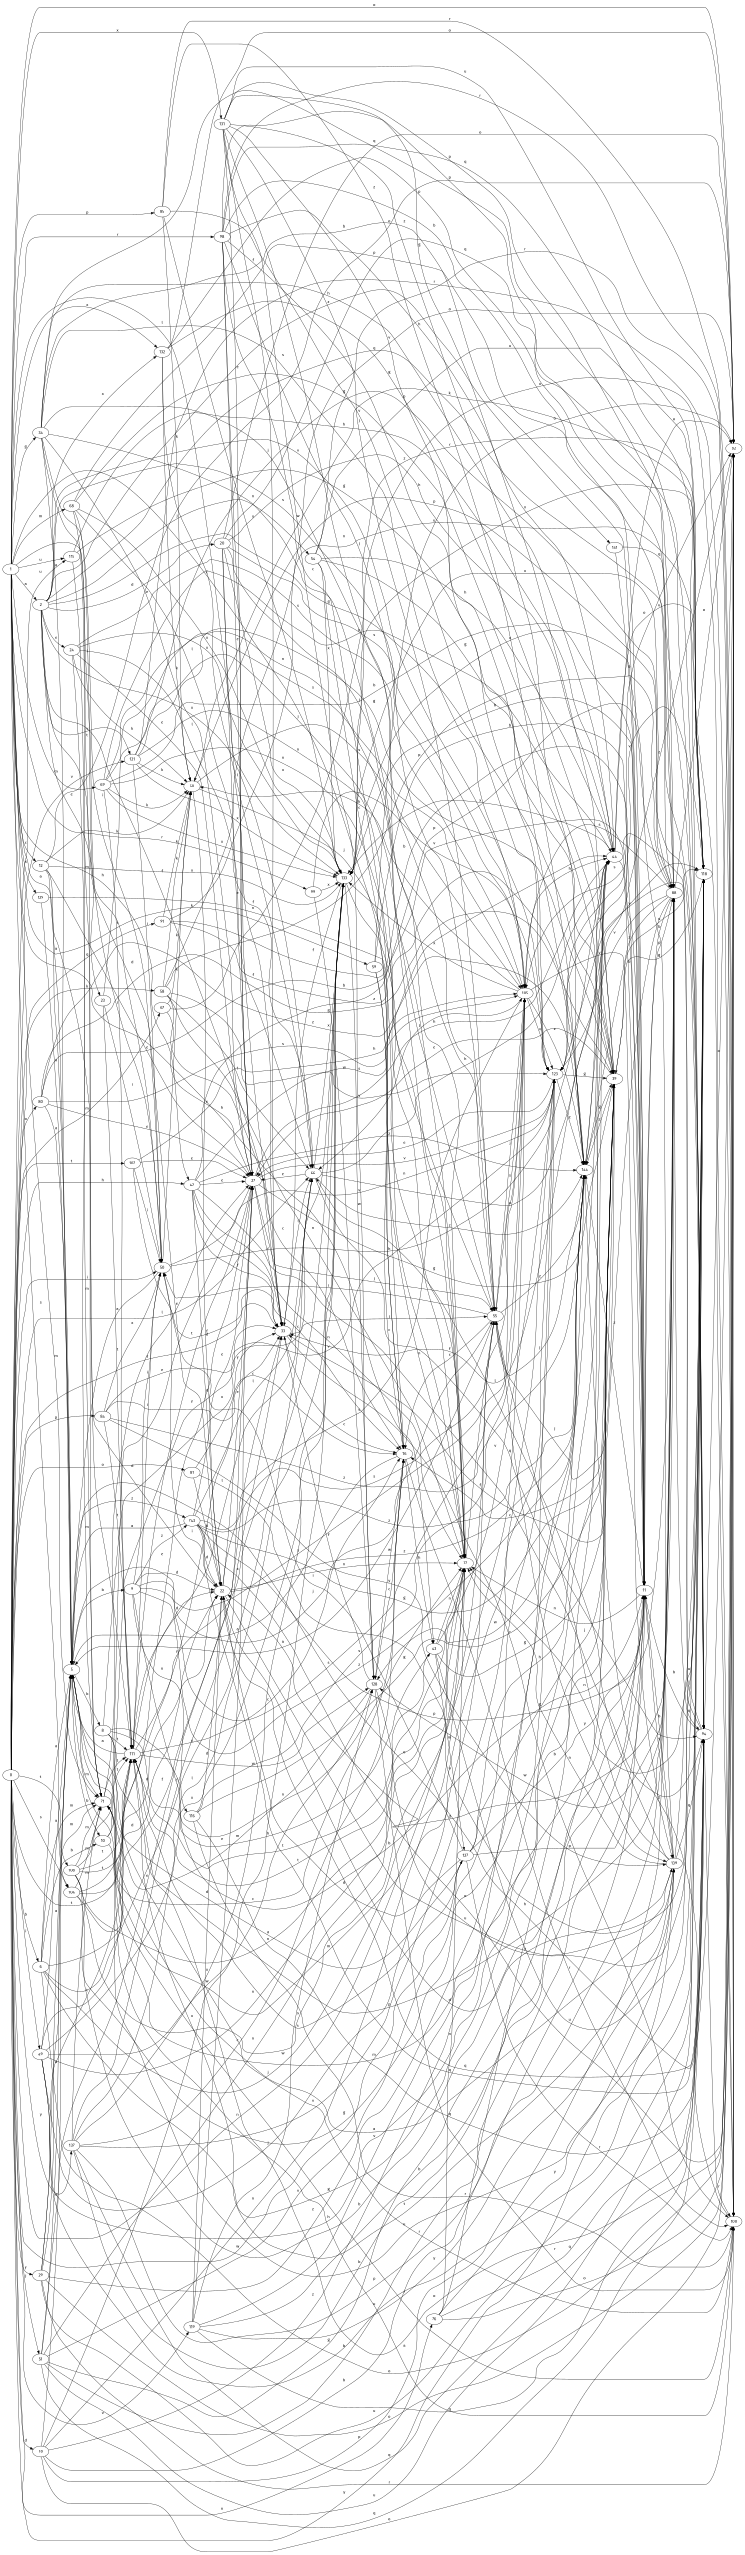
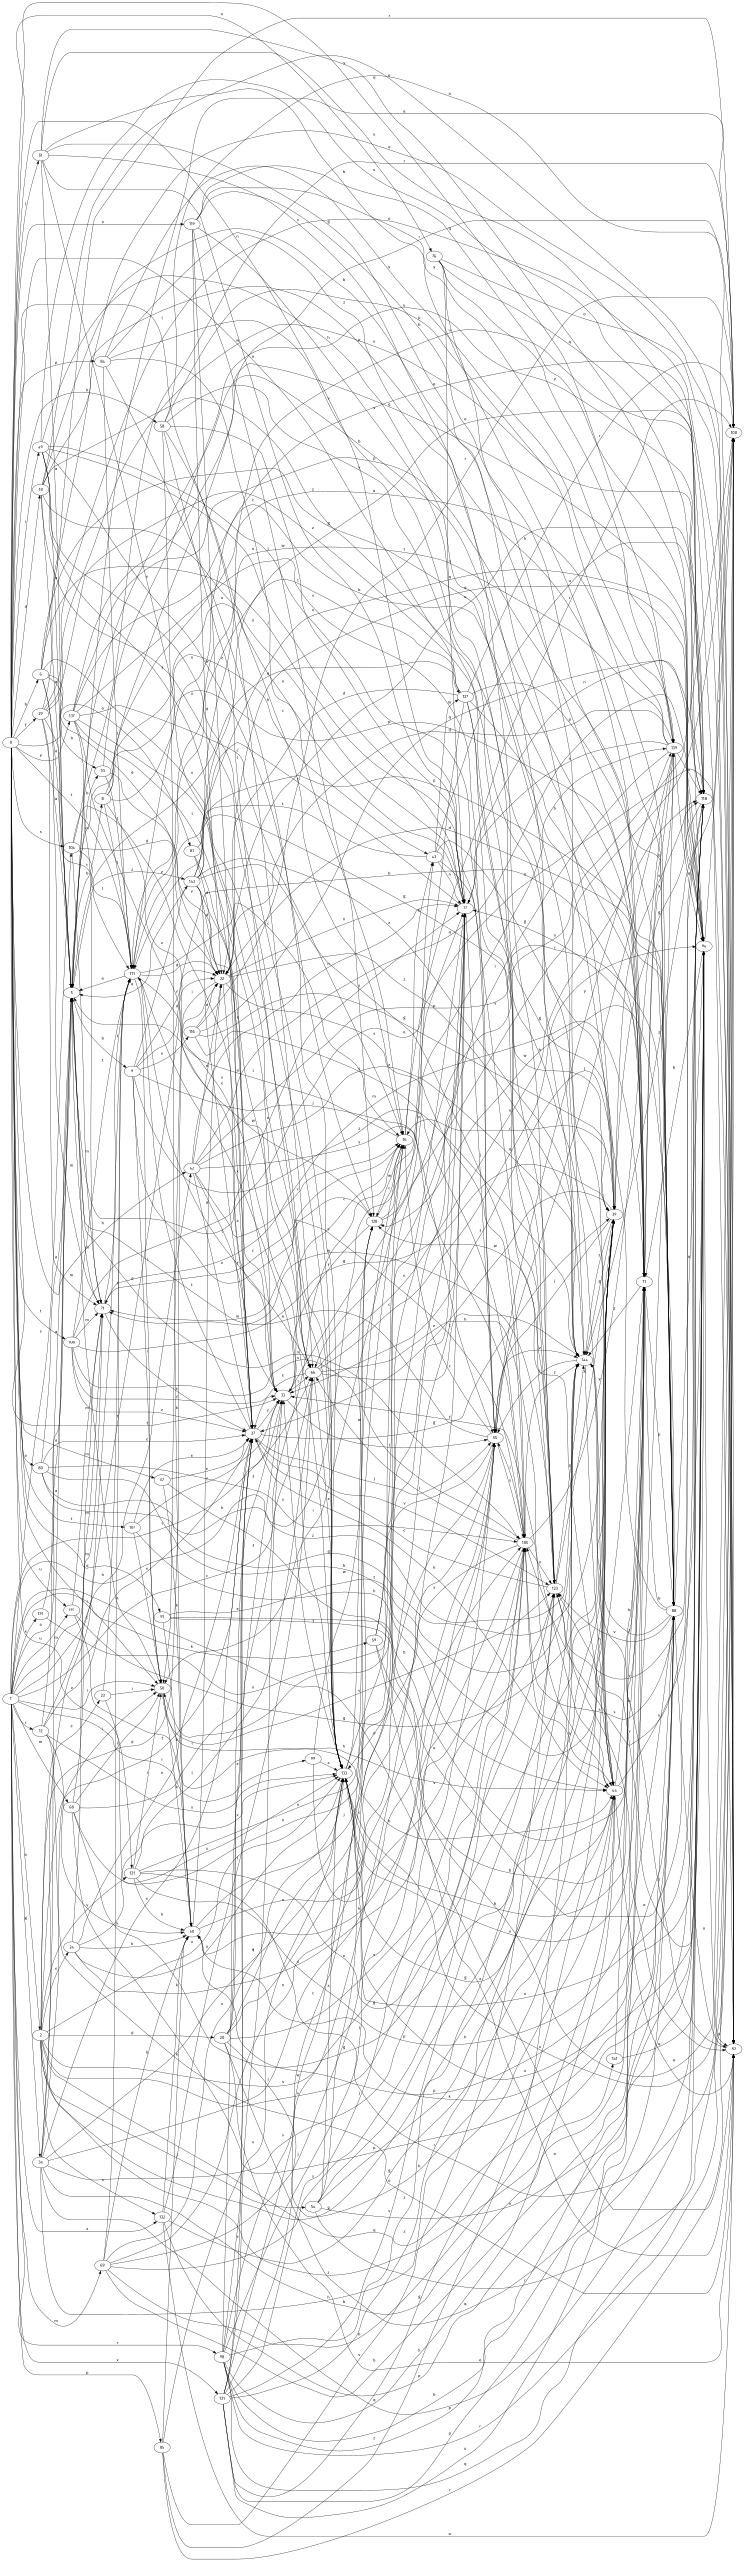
(130, 1343) -> (302, 1052)
(192, 1521) -> (192, 882)
